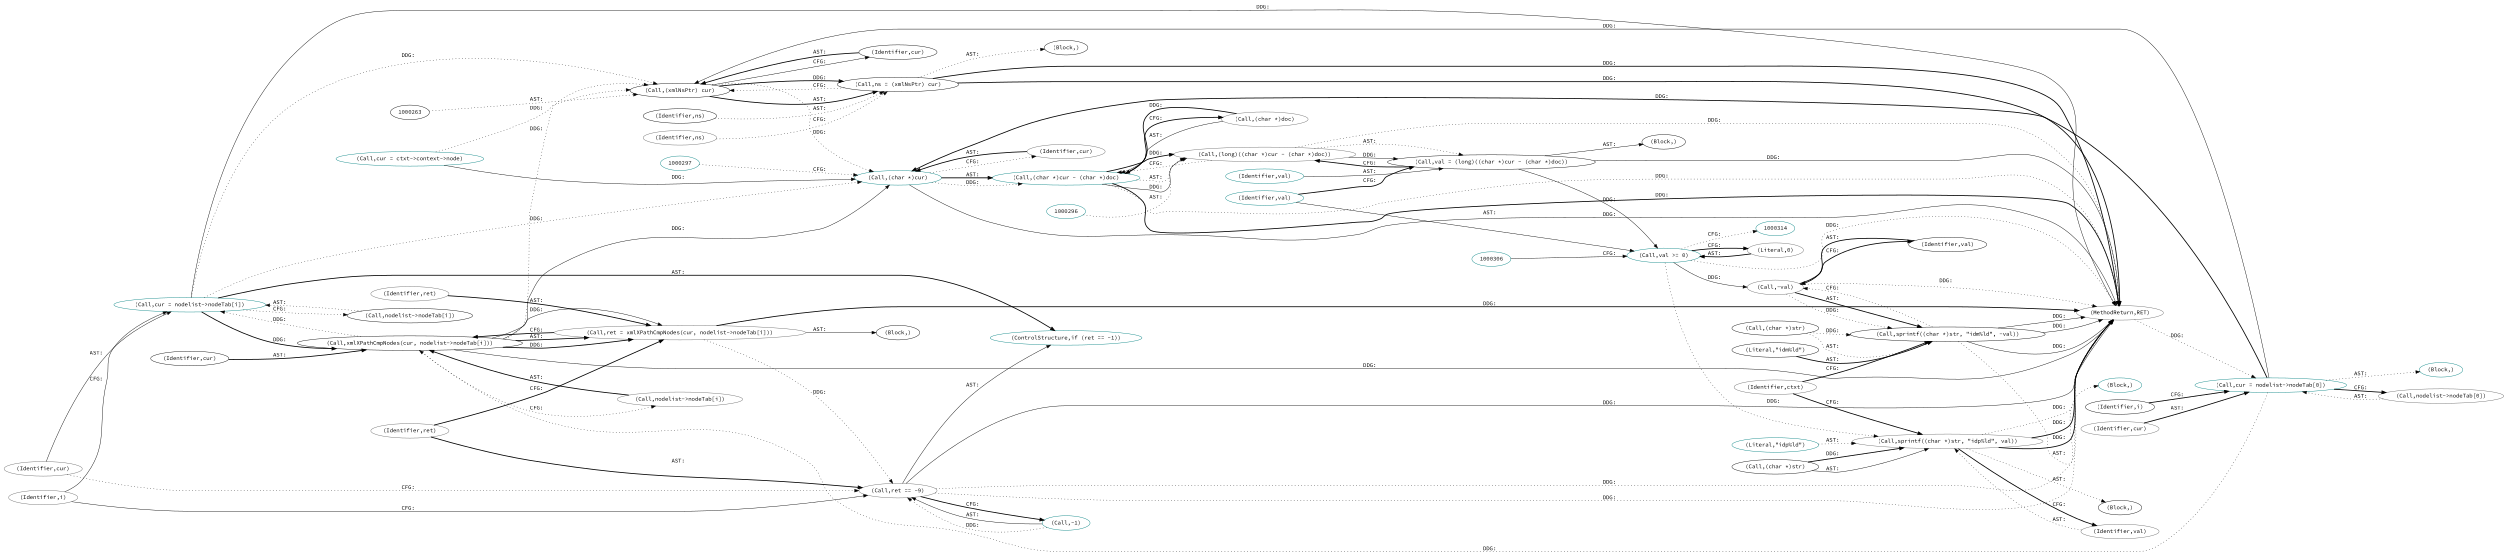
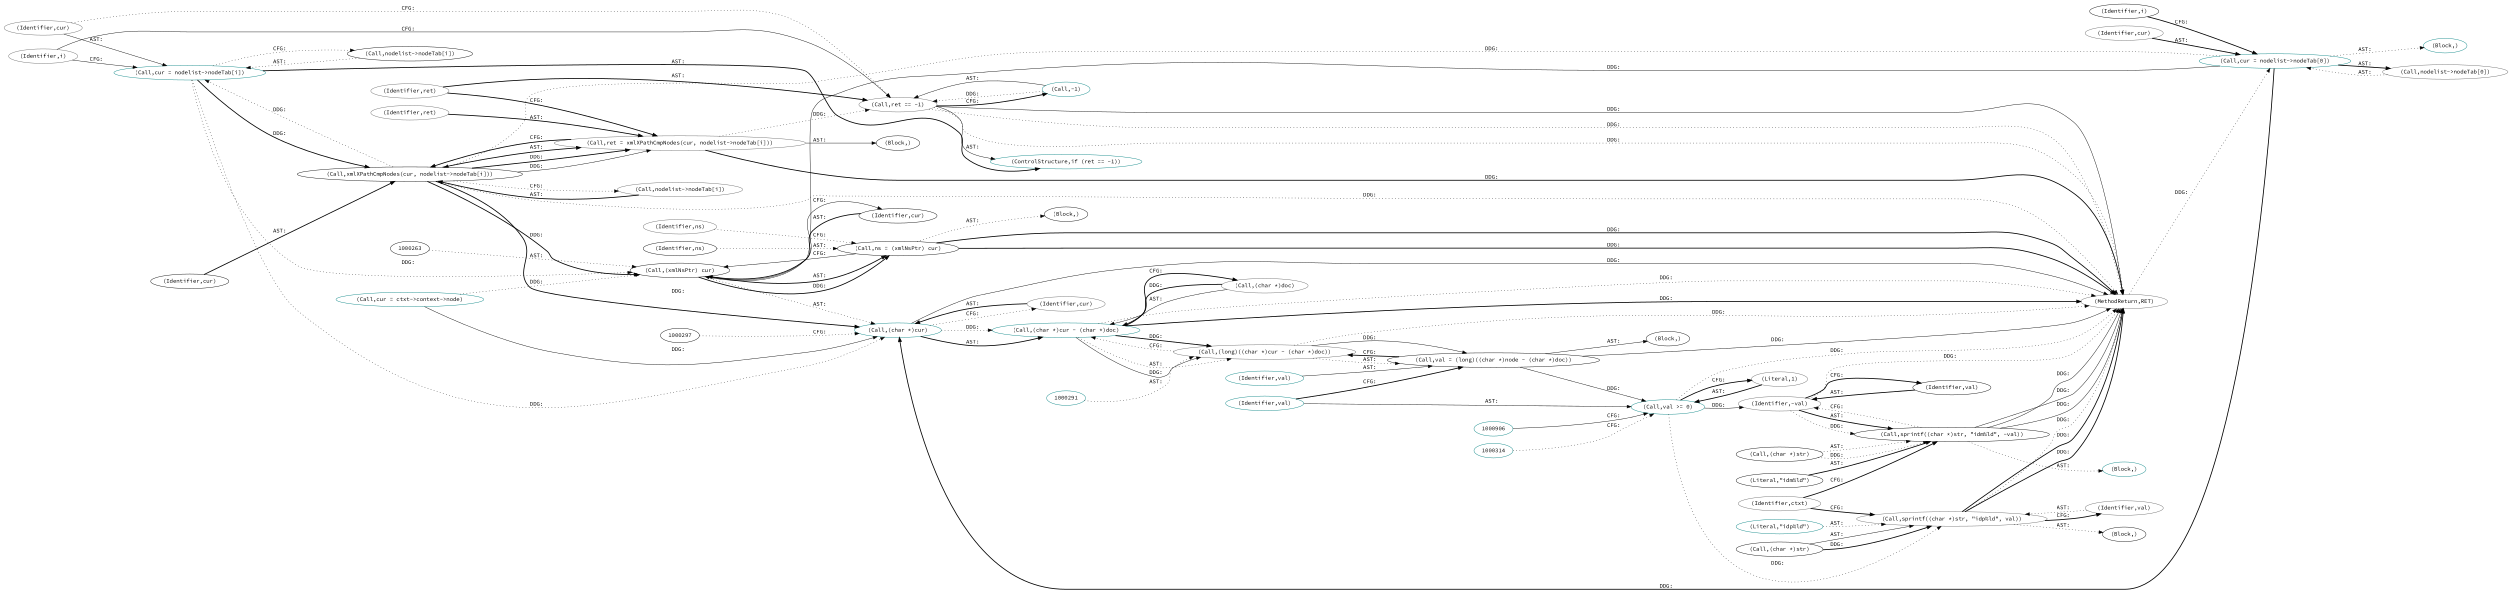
(1154, 11) -> none
(789, 90) -> (792, 261)
(822, 132) -> (822, 304)
(1491, 162) -> (1493, 360)
(680, 163) -> (680, 335)
(535, 187) -> (529, 237)
(1066, 211) -> (1066, 398)
(677, 237) -> (613, 303)
(1717, 239) -> (1584, 443)
(1775, 250) -> (1780, 379)
(1491, 259) -> (1493, 429)
(1775, 287) -> (1780, 404)
(1290, 369) -> (1290, 198)
(2362, 388) -> (2367, 64)
(898, 491) -> (898, 105)
